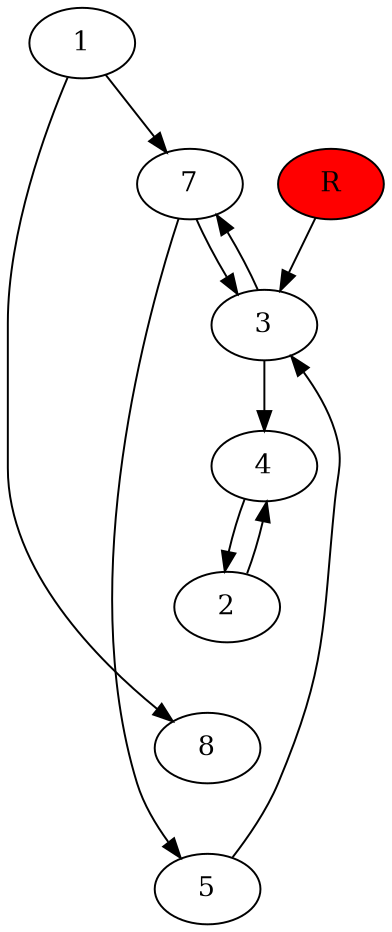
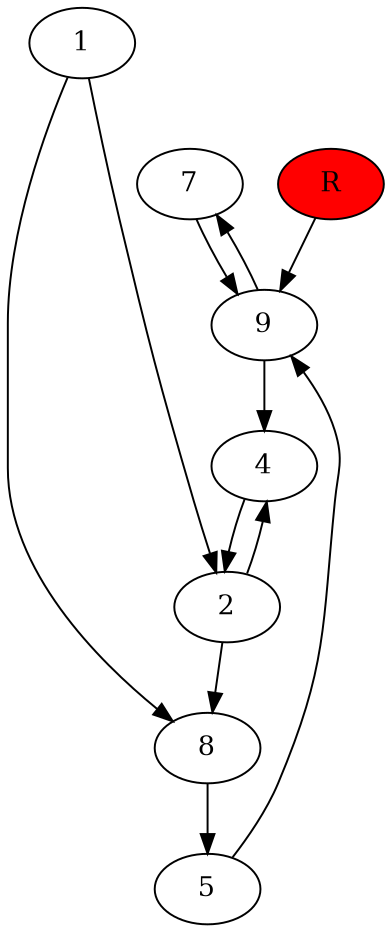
(130, 106) -> (143, 318)
(264, 325) -> (264, 325)
(115, 532) -> (208, 809)
none -> (219, 667)
